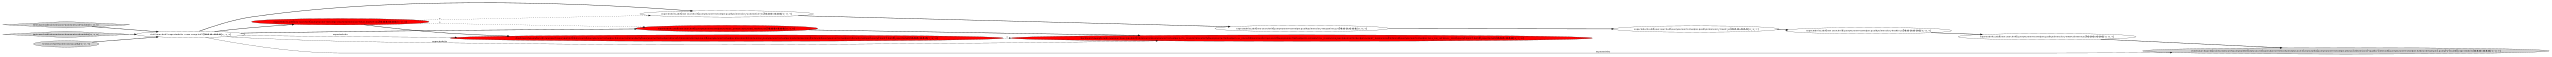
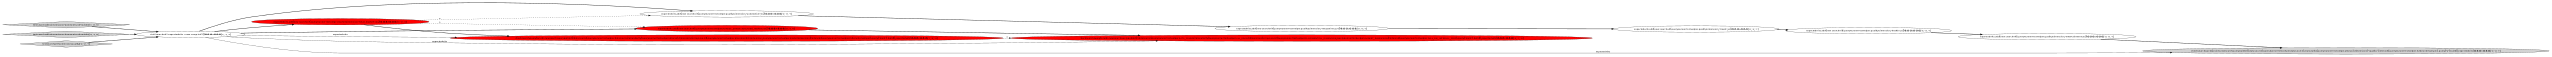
(66, 44) -> (66, 44)
